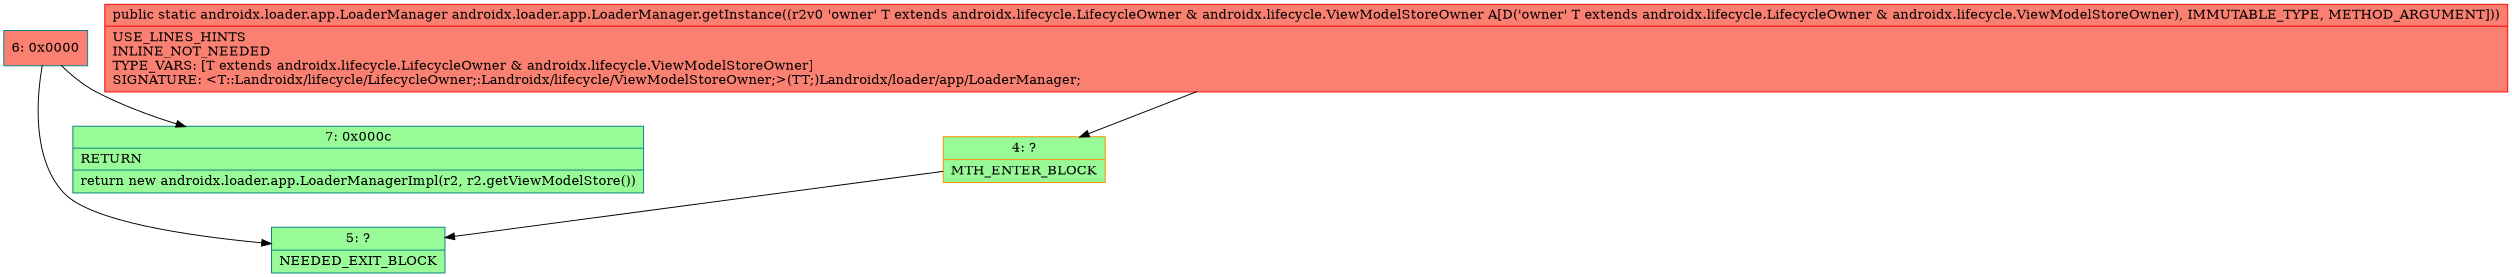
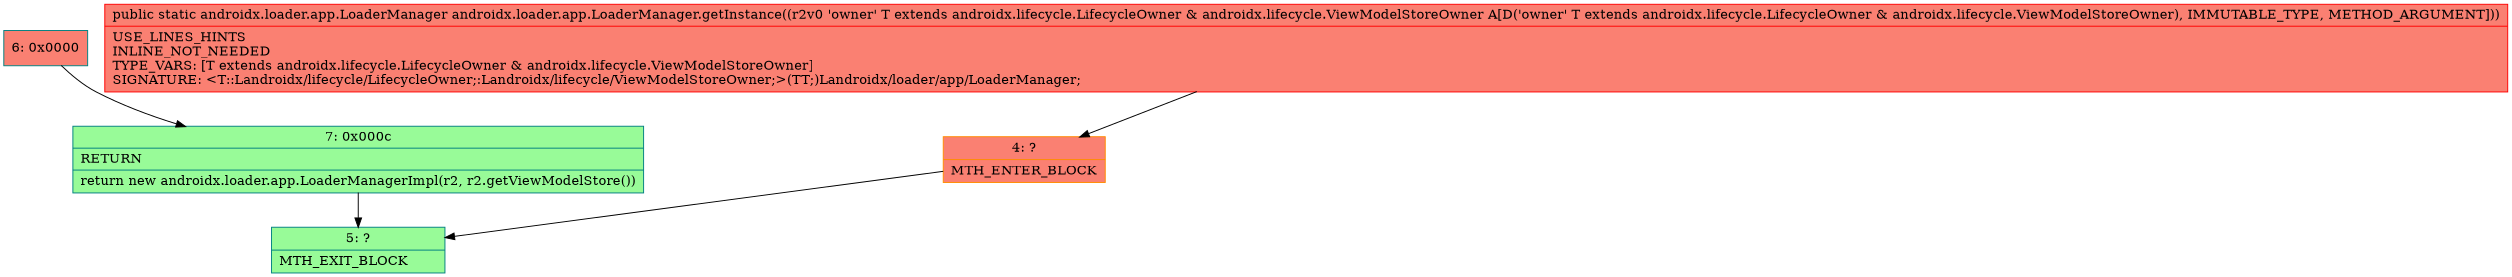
(1024, 160) -> (1024, 160)
(95, 212) -> (358, 205)
(358, 261) -> (344, 261)
